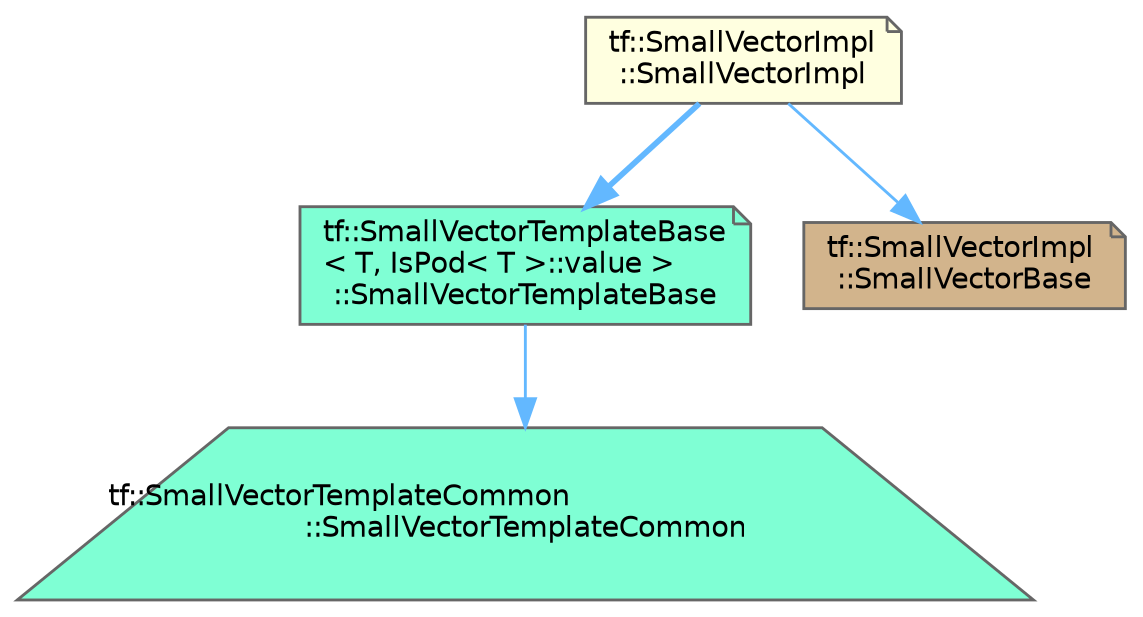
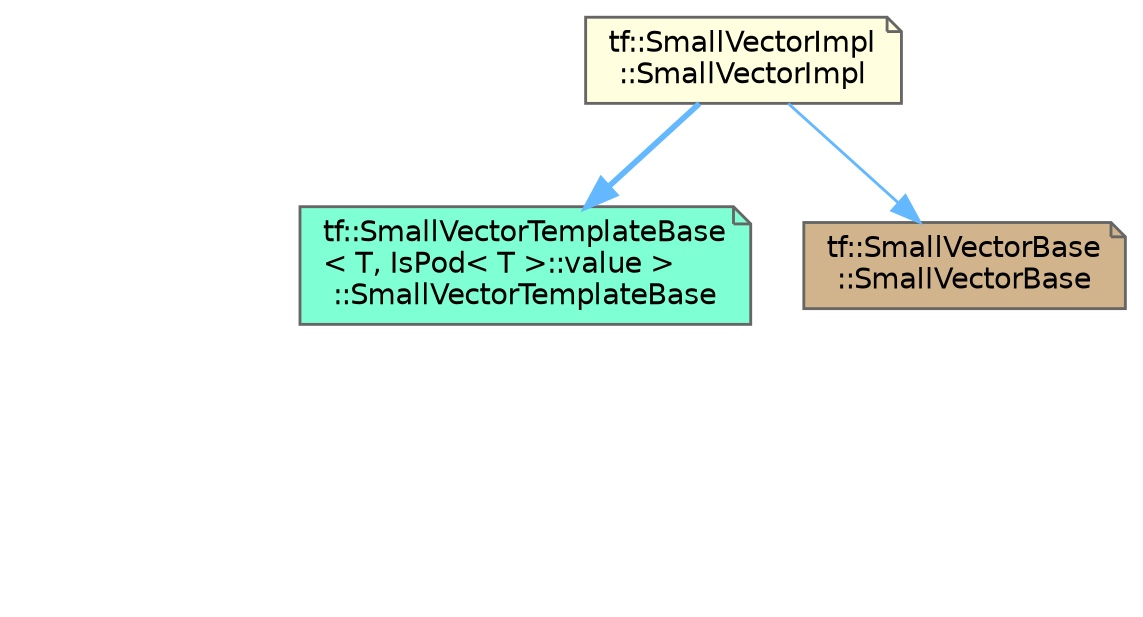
(965, 266) -> (965, 266)
(525, 514) -> none
